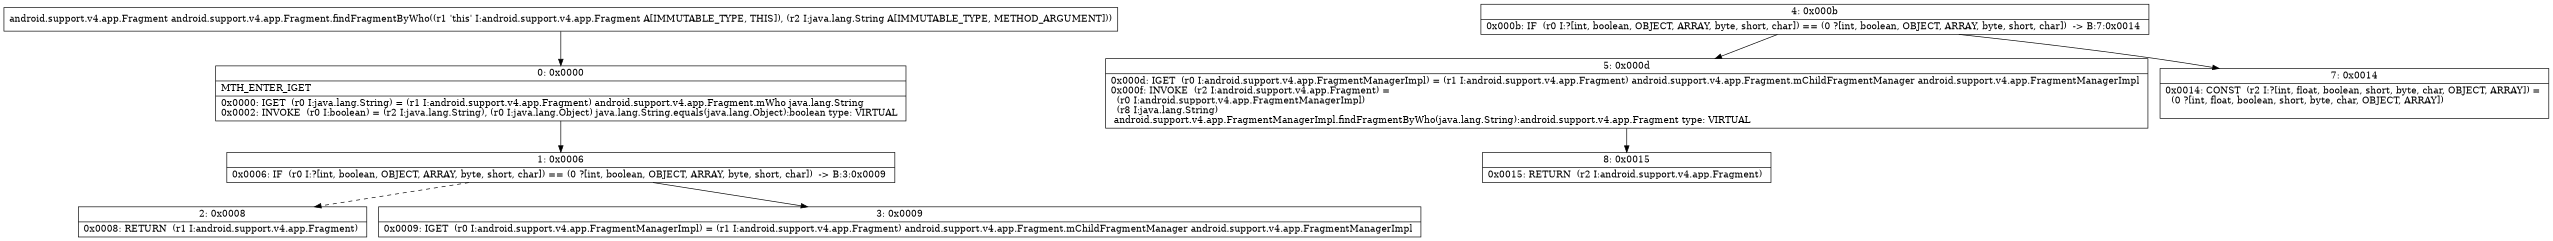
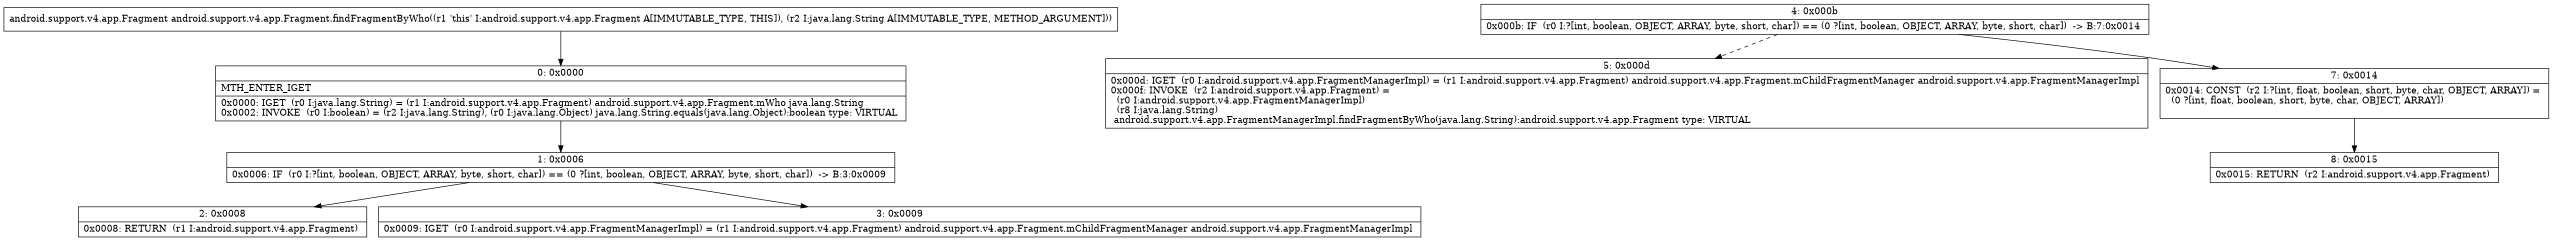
(1749, 45) -> (1749, 45)
(1627, 137) -> (2354, 132)
(395, 194) -> (395, 194)
